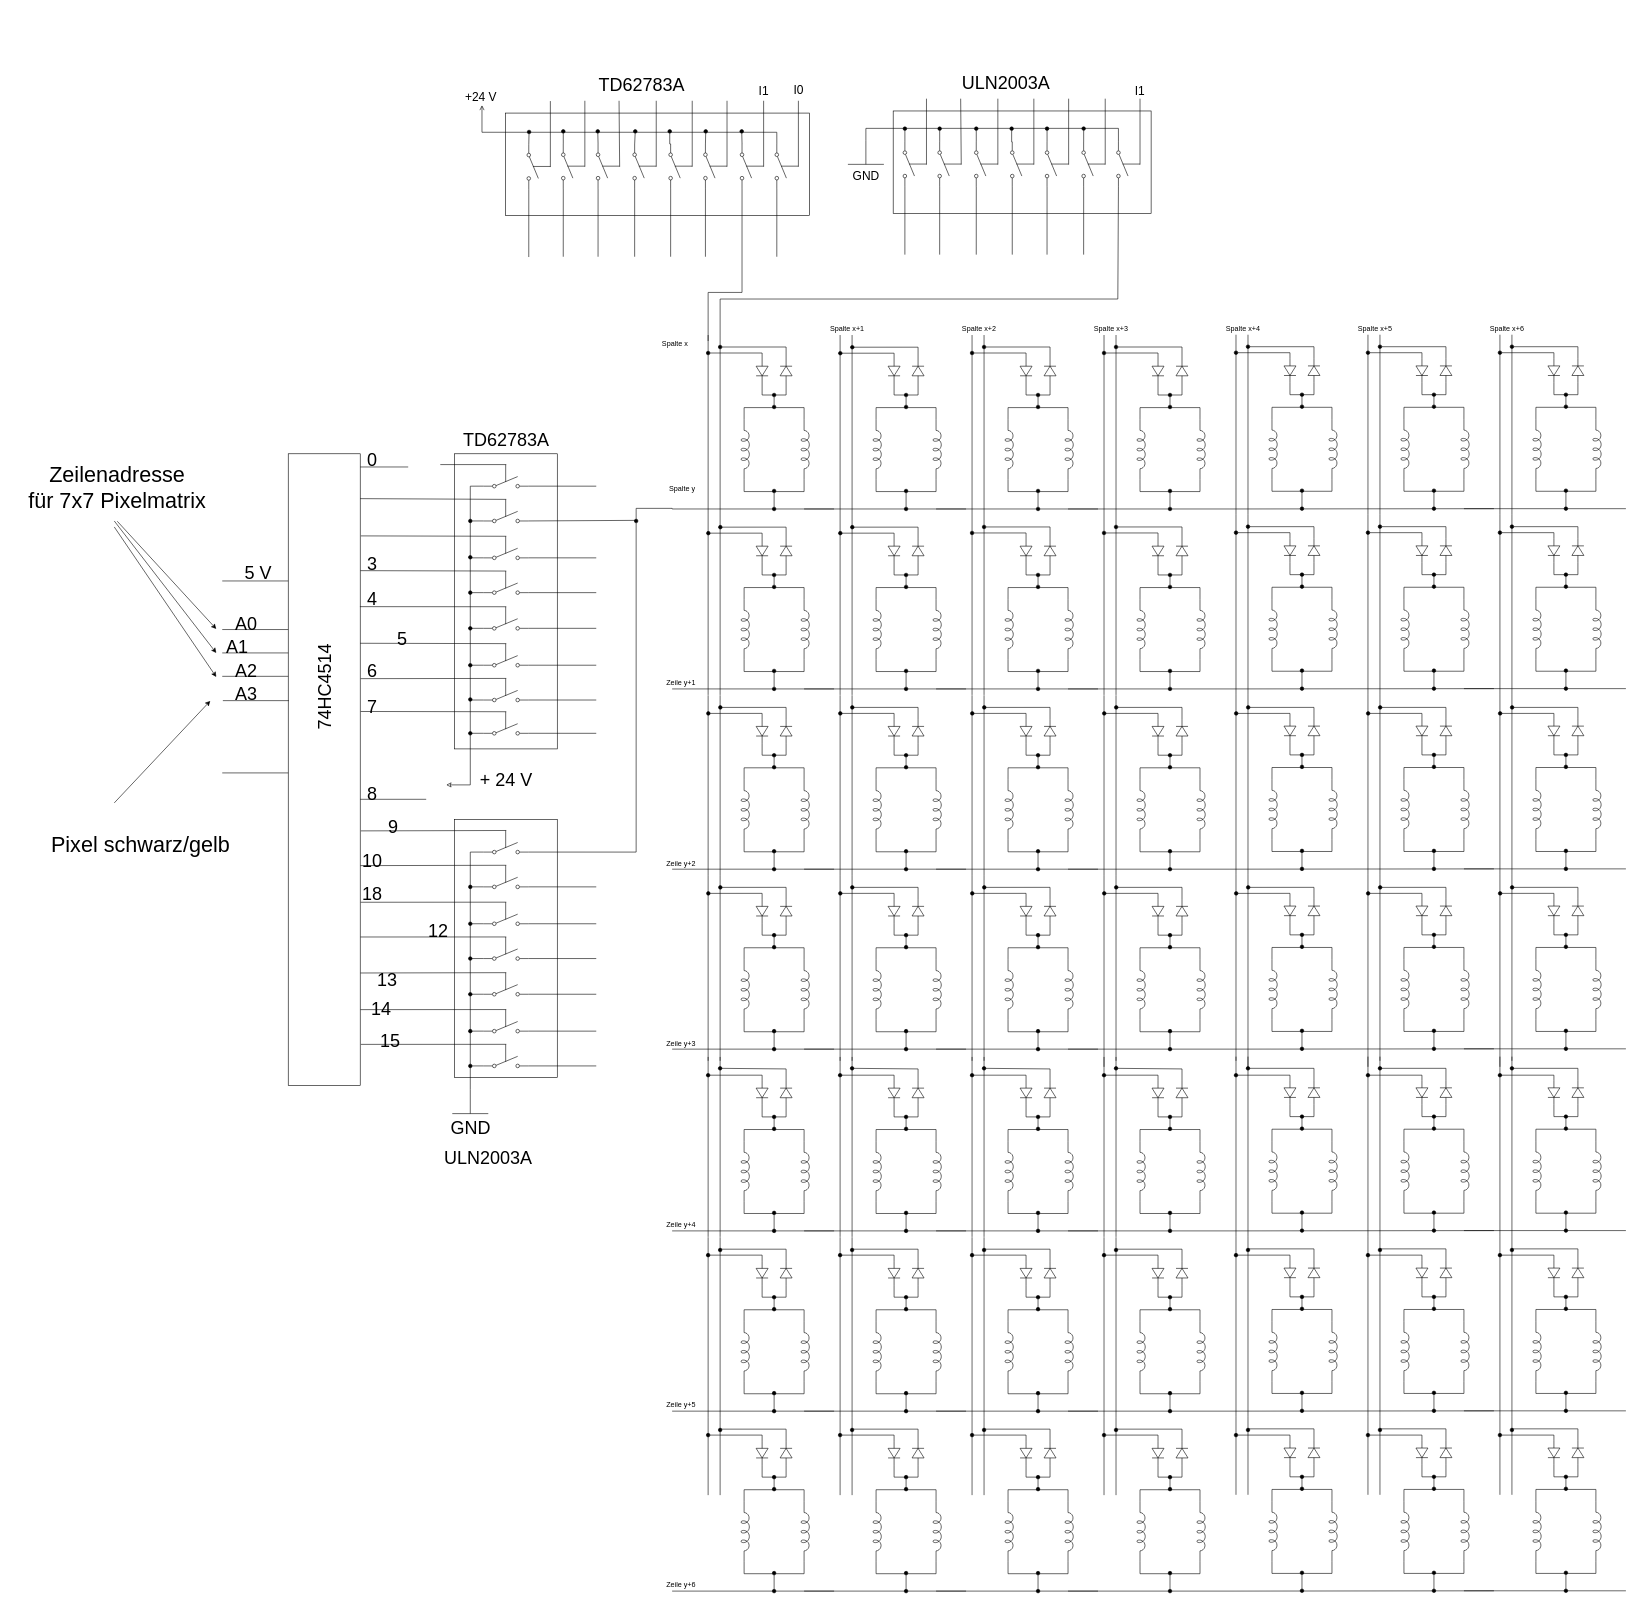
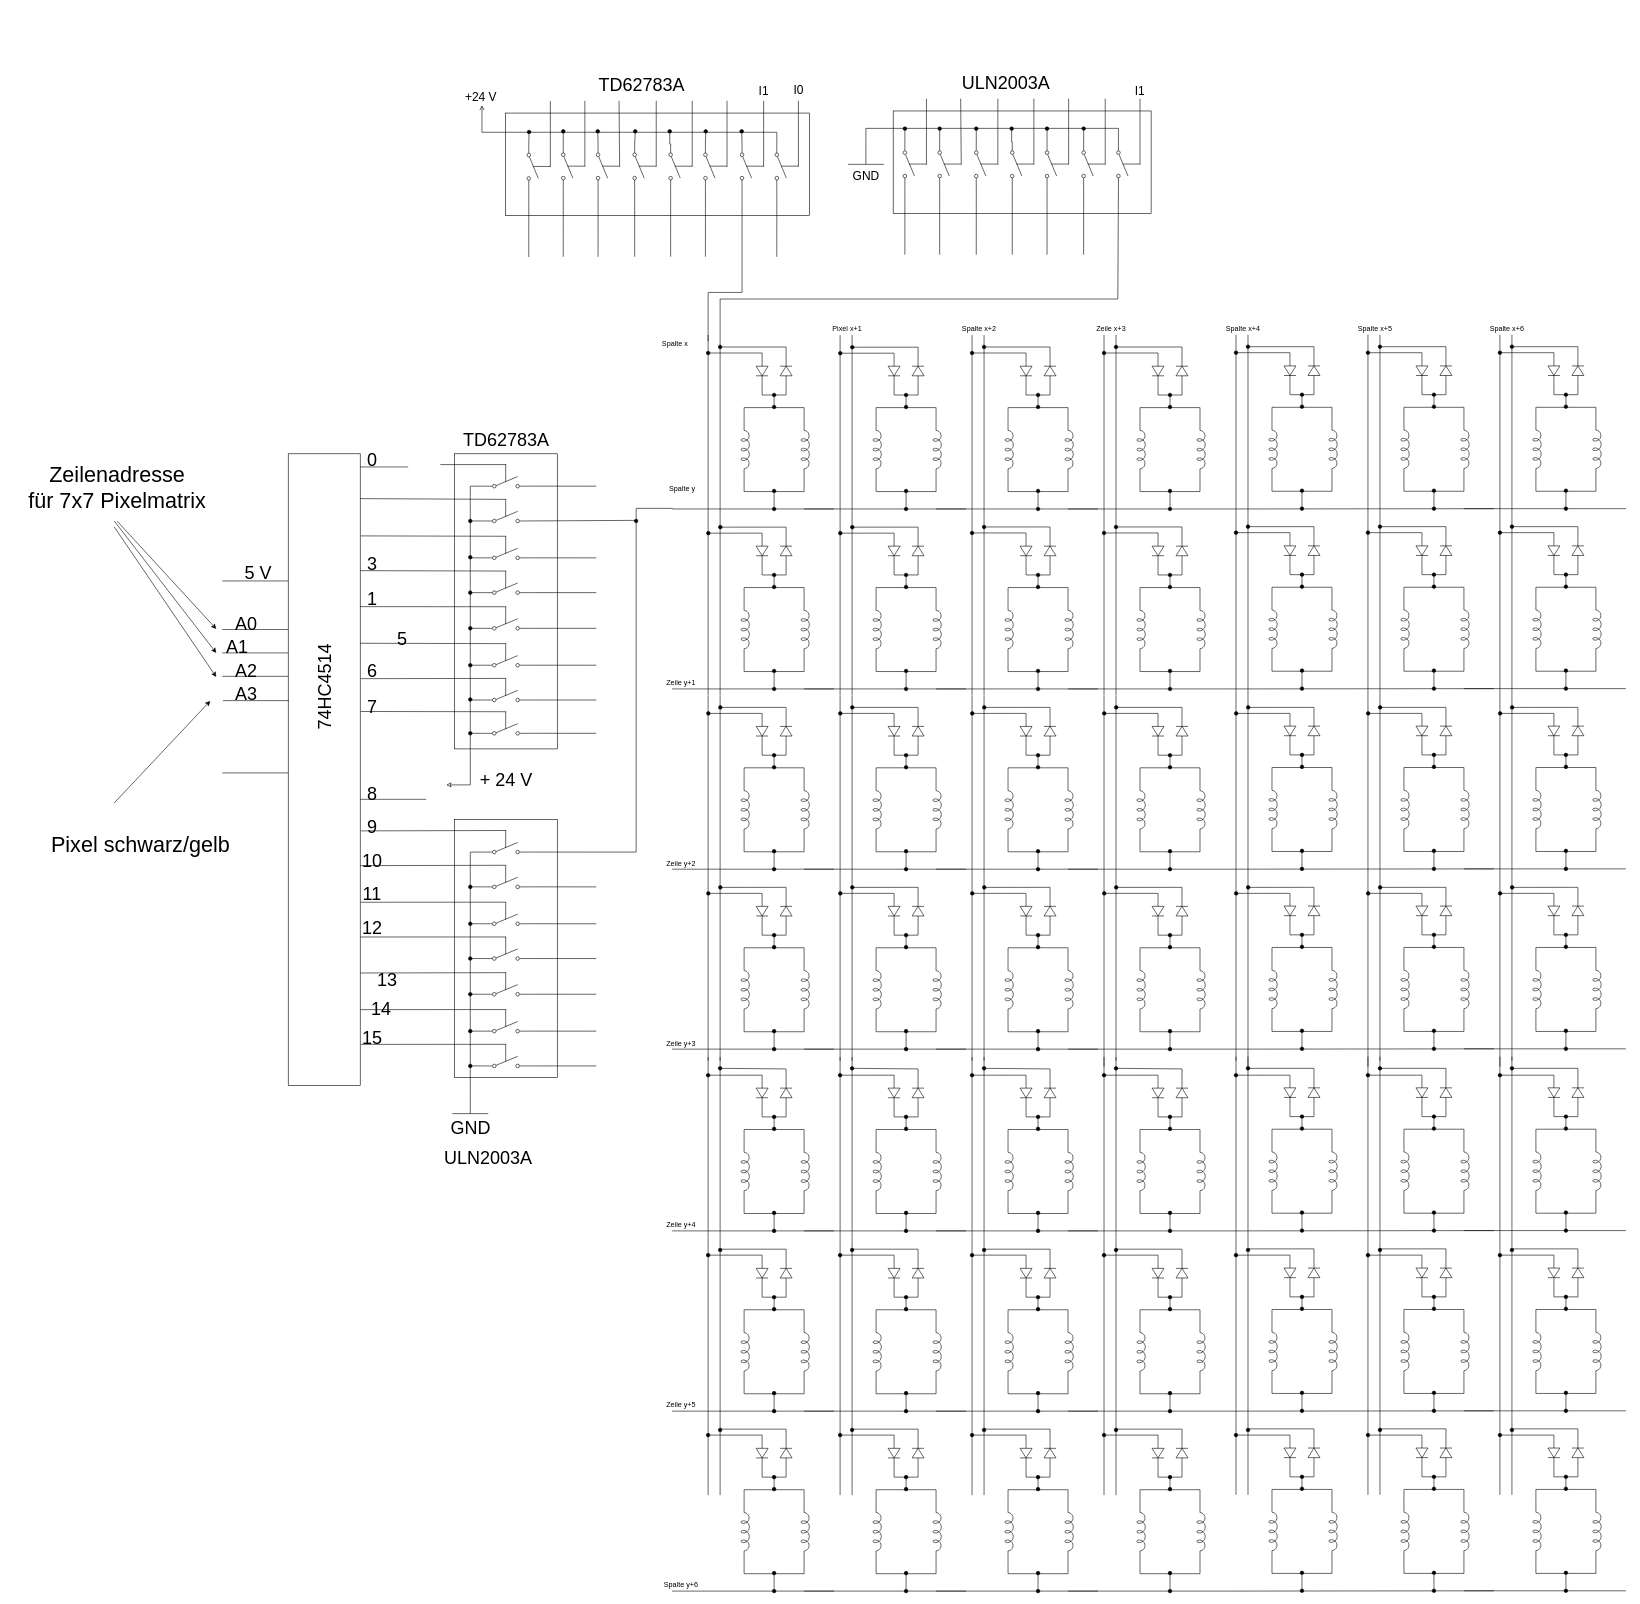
(848, 329) -> (848, 329)
(1112, 329) -> (1112, 329)
(372, 599) -> (372, 599)
(393, 827) -> (372, 827)
(372, 894) -> (372, 894)
(438, 931) -> (372, 928)
(390, 1041) -> (372, 1038)
(681, 1586) -> (681, 1586)
